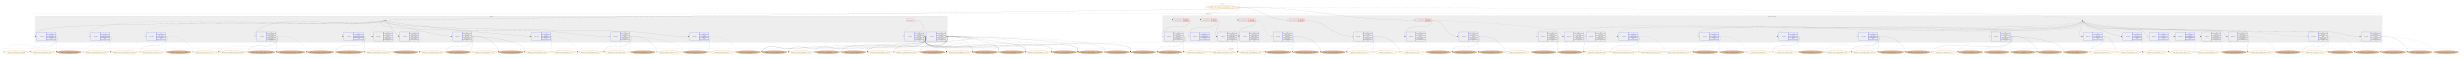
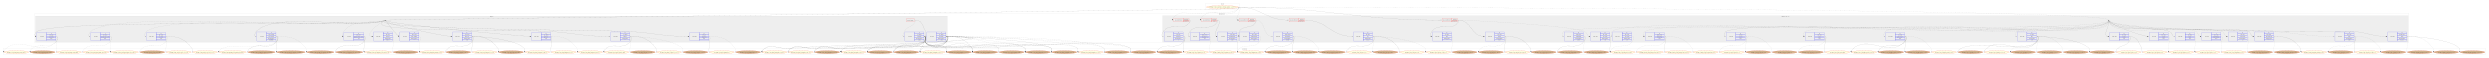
none -> (1386, 52)
